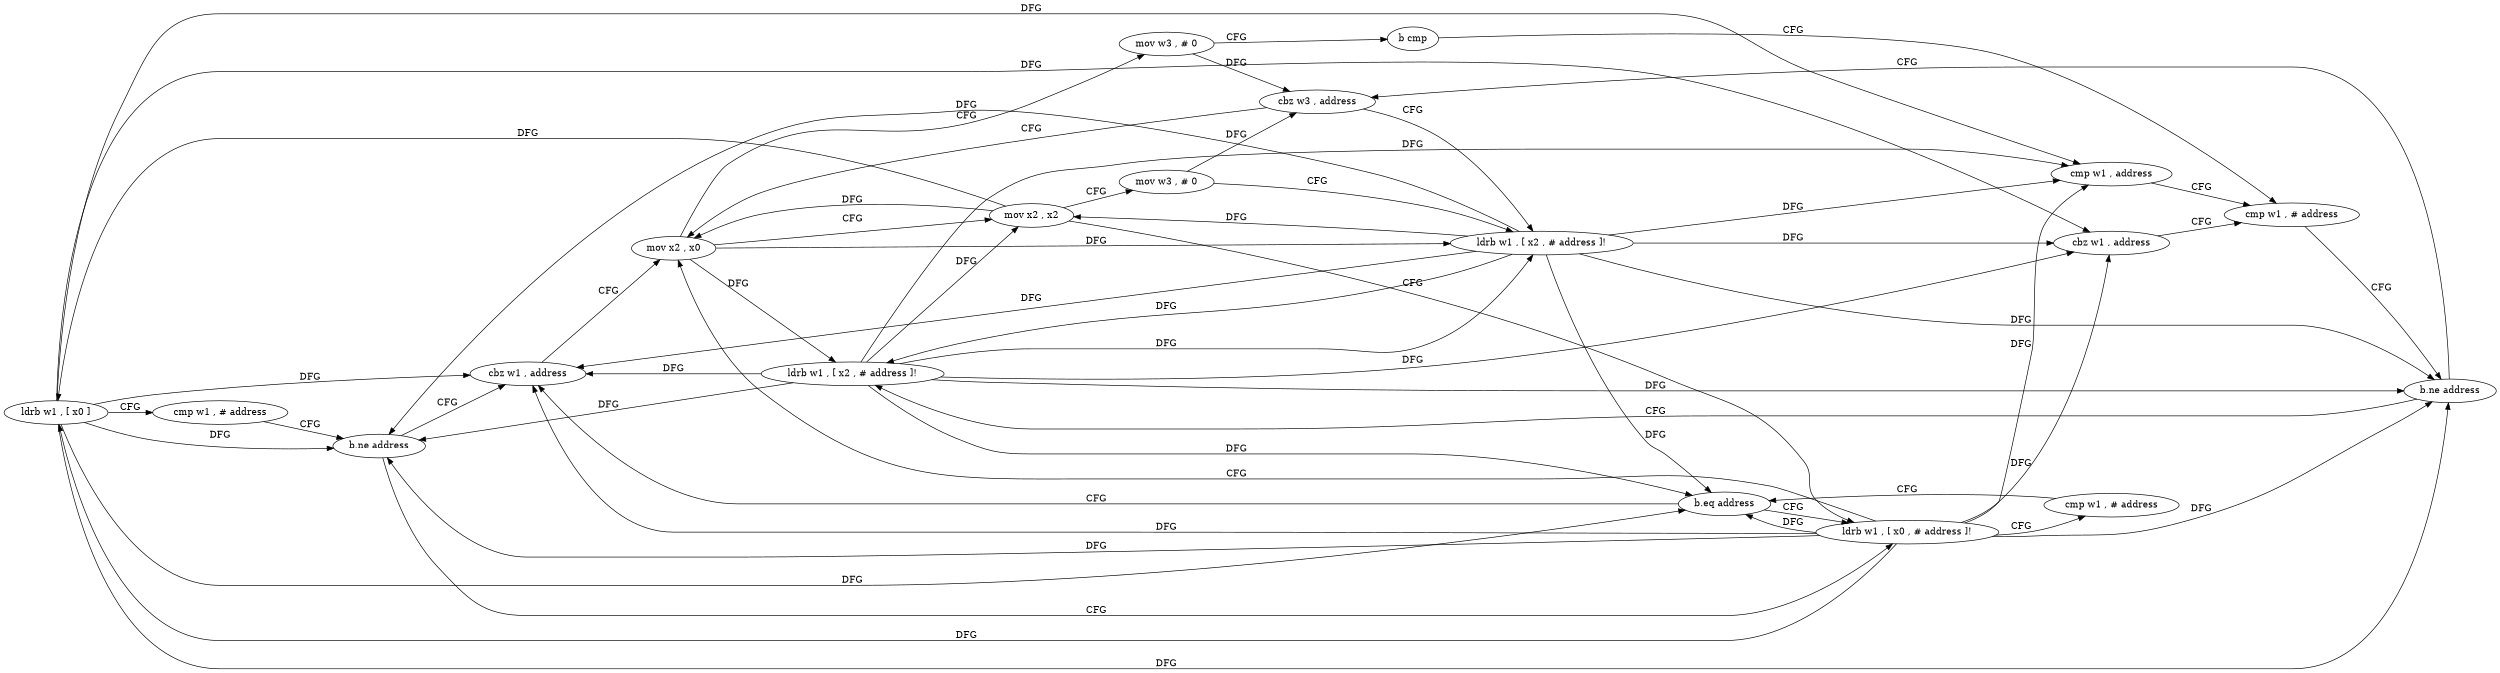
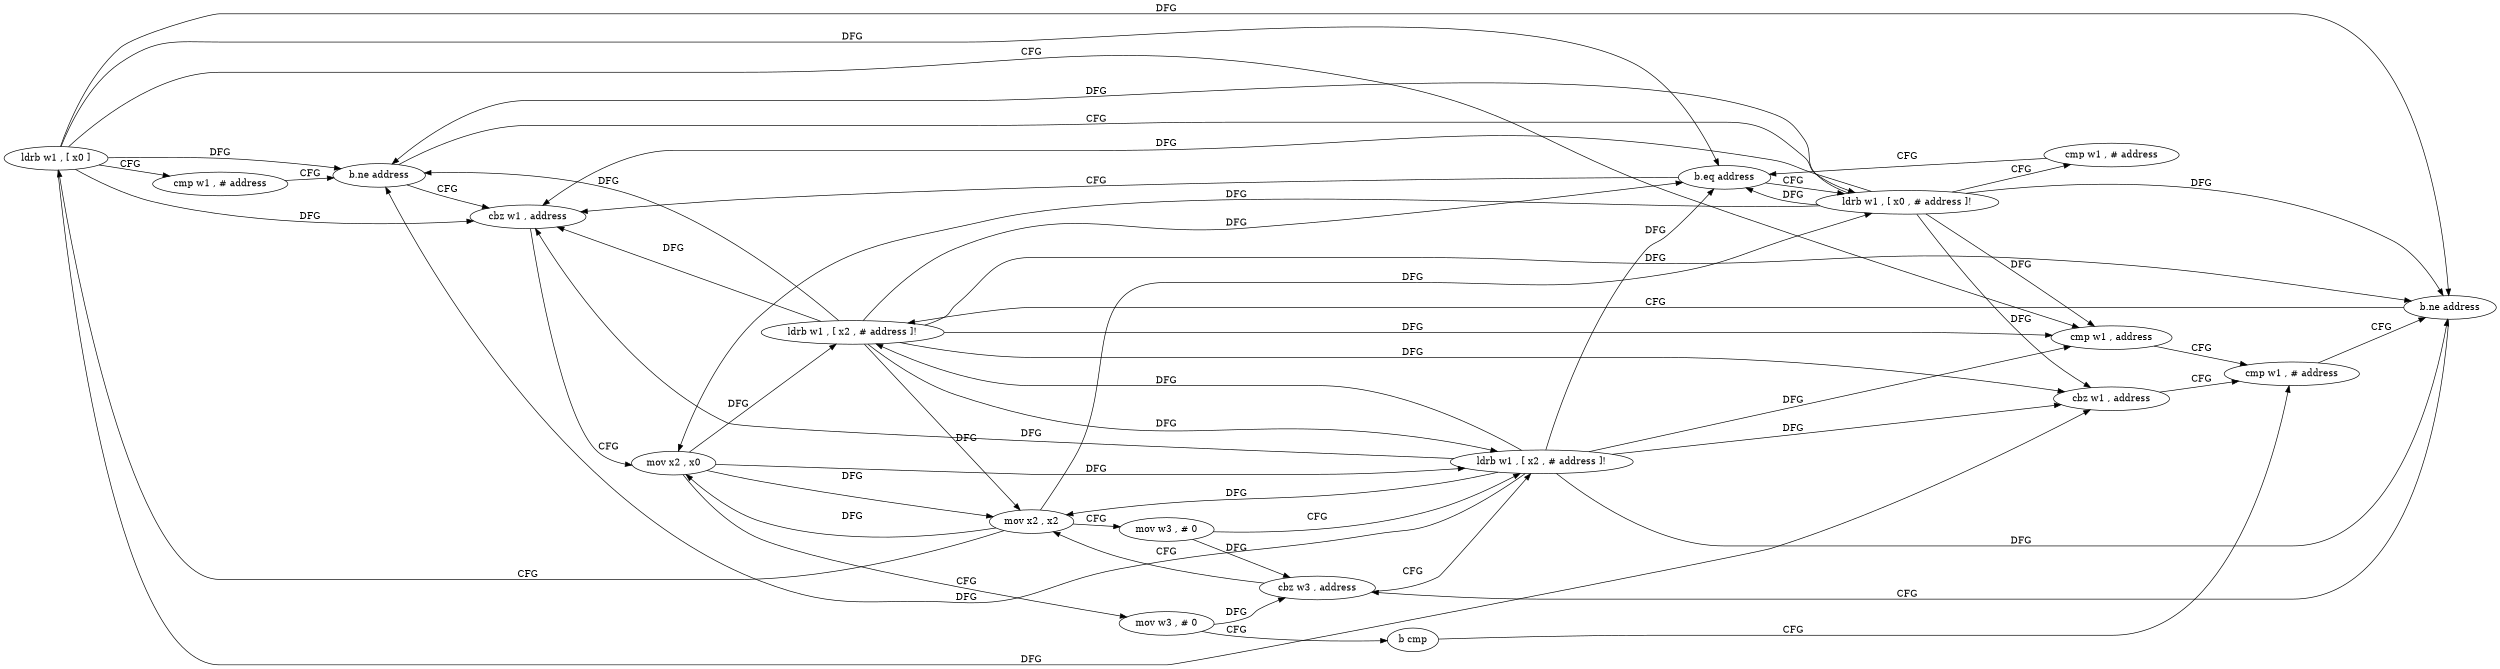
(1032, 9) -> (1032, 52)
(528, 134) -> (528, 574)
(973, 148) -> (1160, 567)
(853, 219) -> (853, 477)
(1413, 283) -> (1413, 278)
(1237, 474) -> (1237, 195)
(932, 641) -> none
